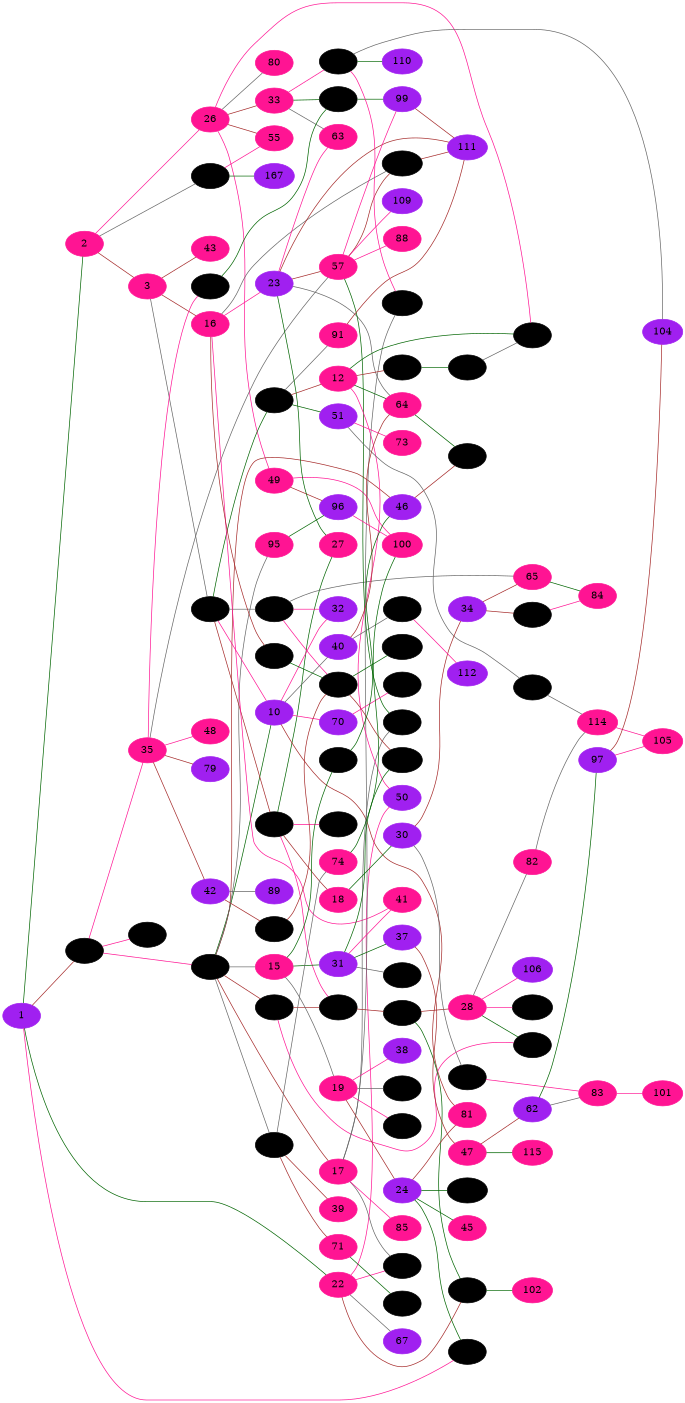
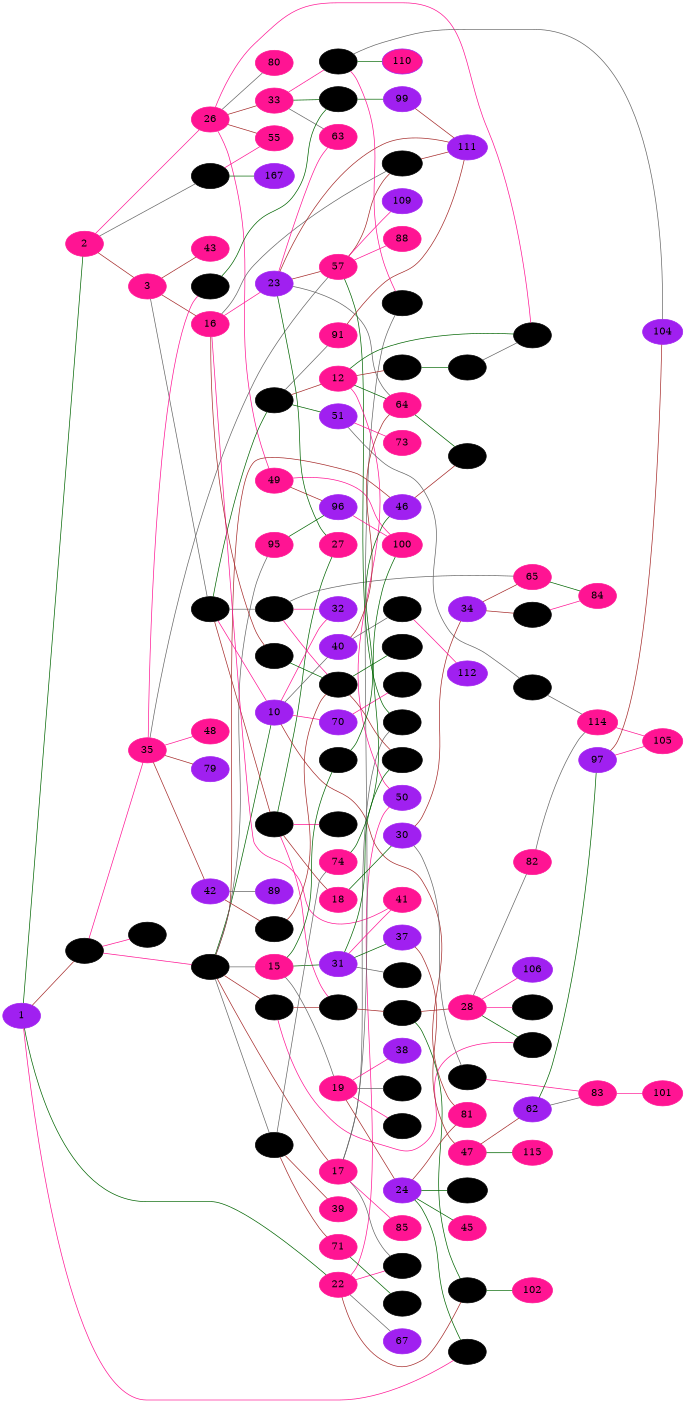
(402, 61) -> (402, 61)
(366, 190) -> none
